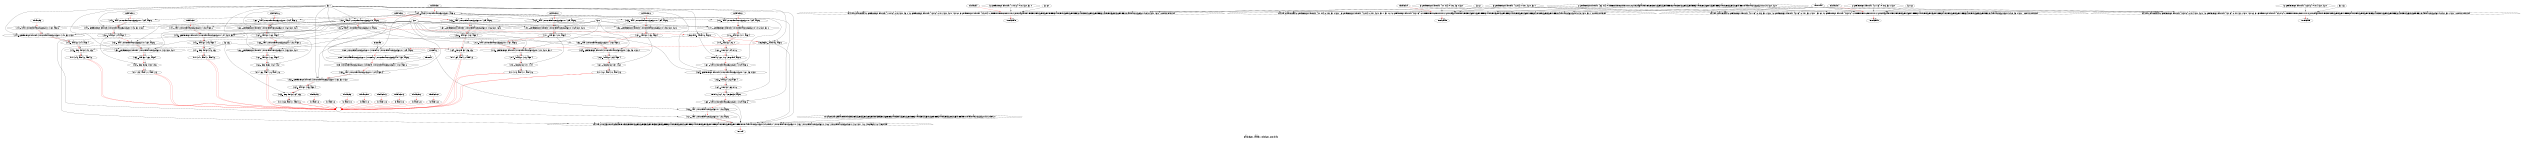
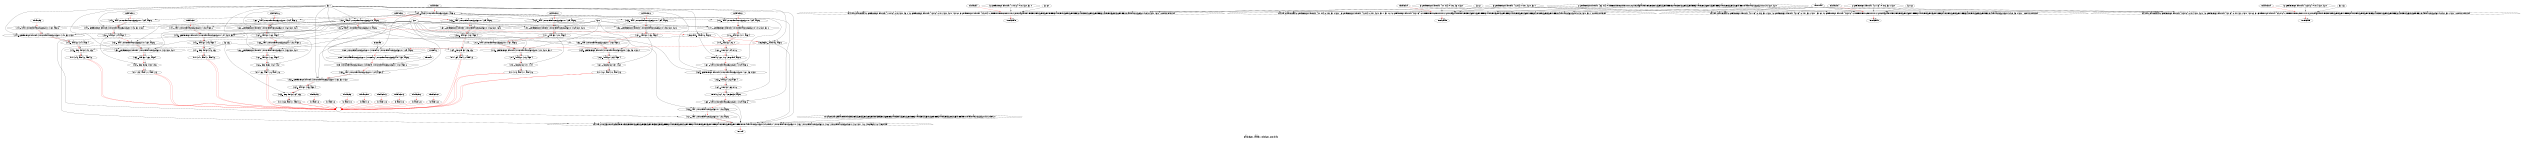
none -> (2266, 6)
(547, 102) -> (583, 39)
